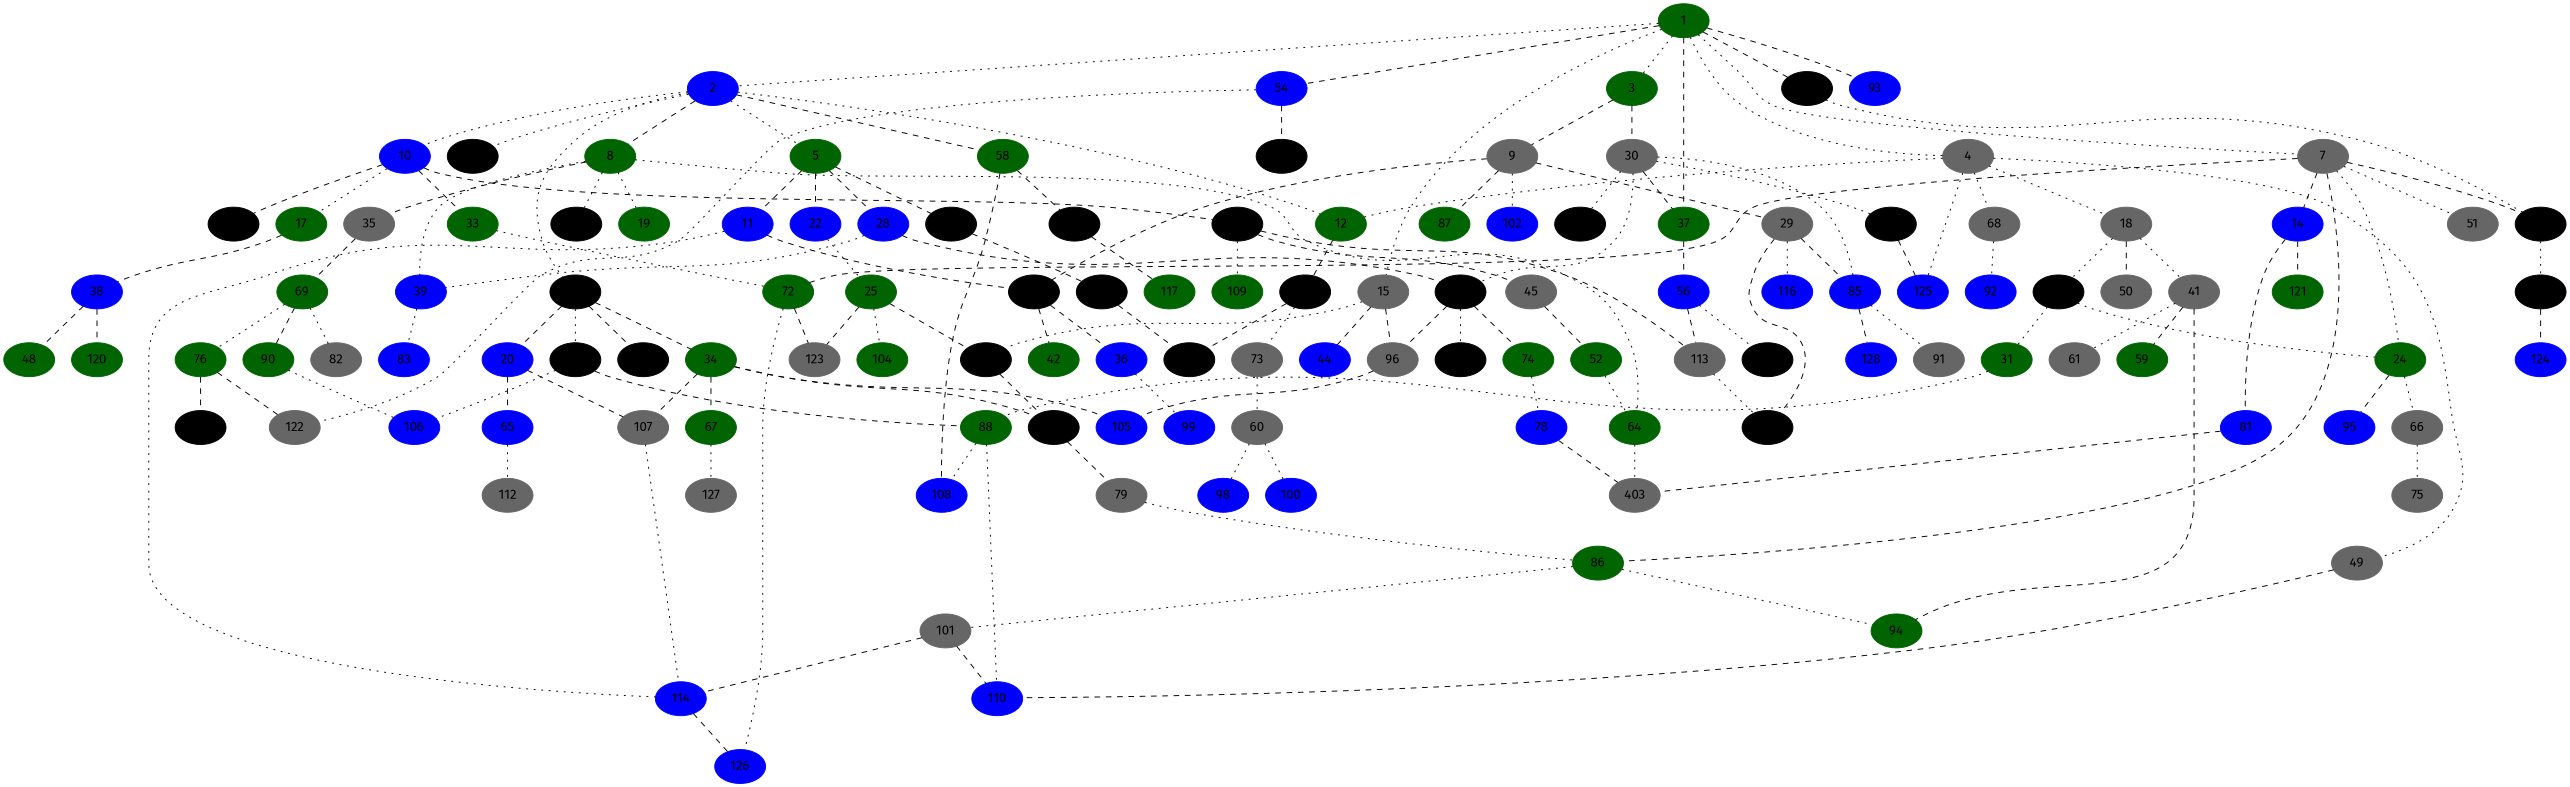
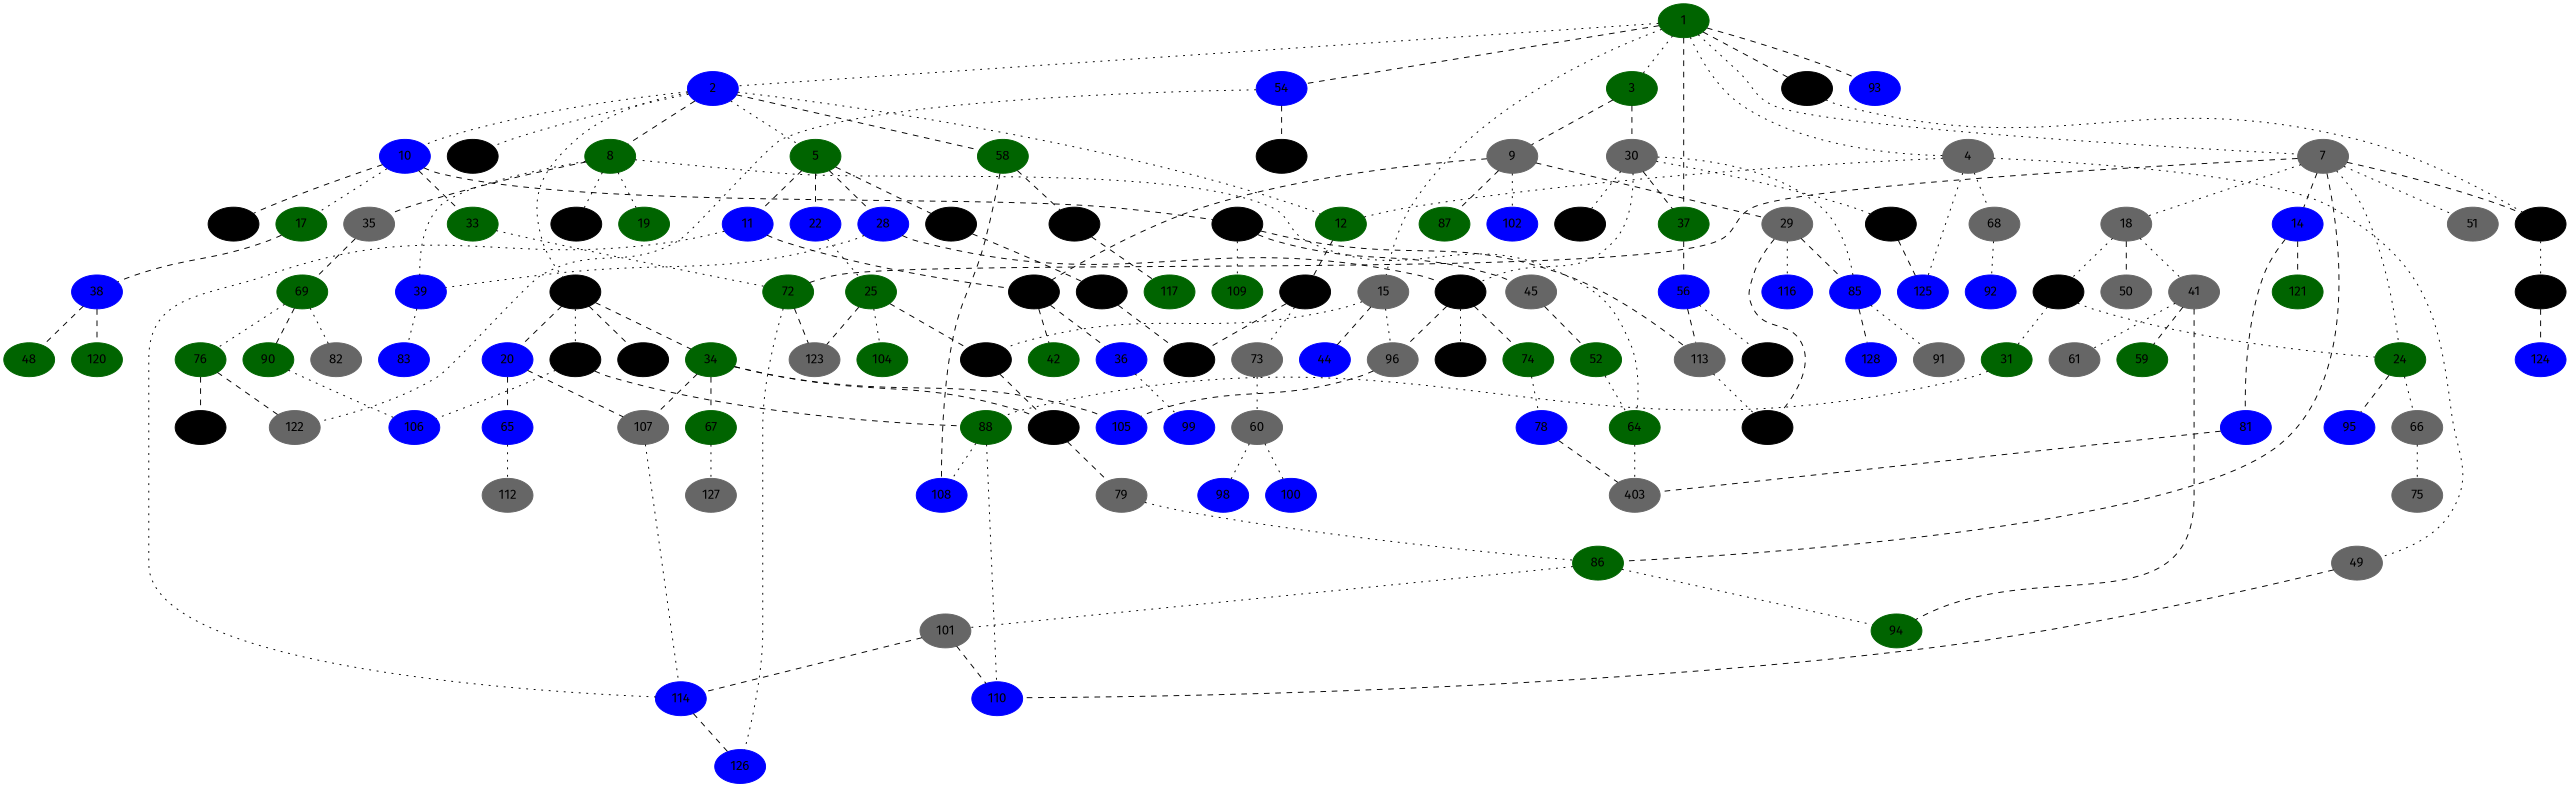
(2047, 190) -> (2225, 190)
(1388, 326) -> (1388, 326)
